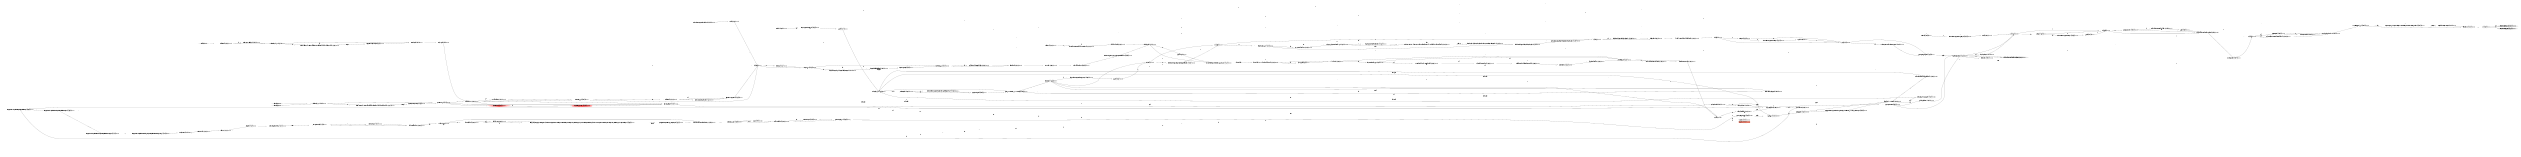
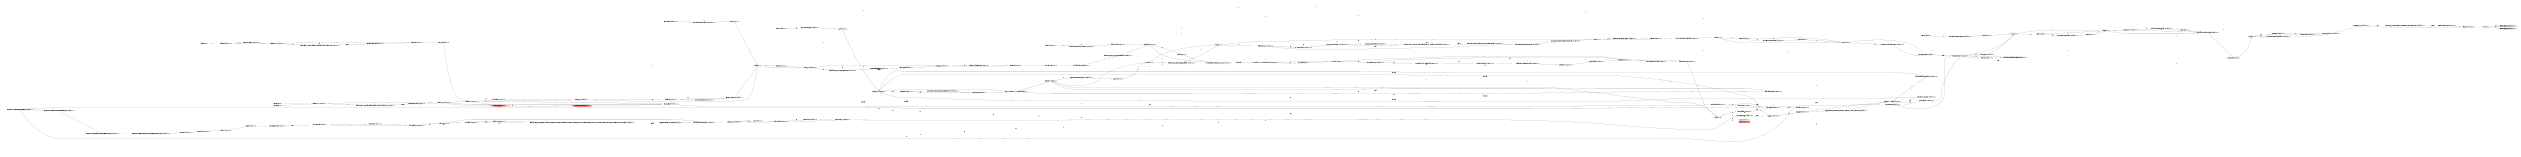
none -> (671, 22)
